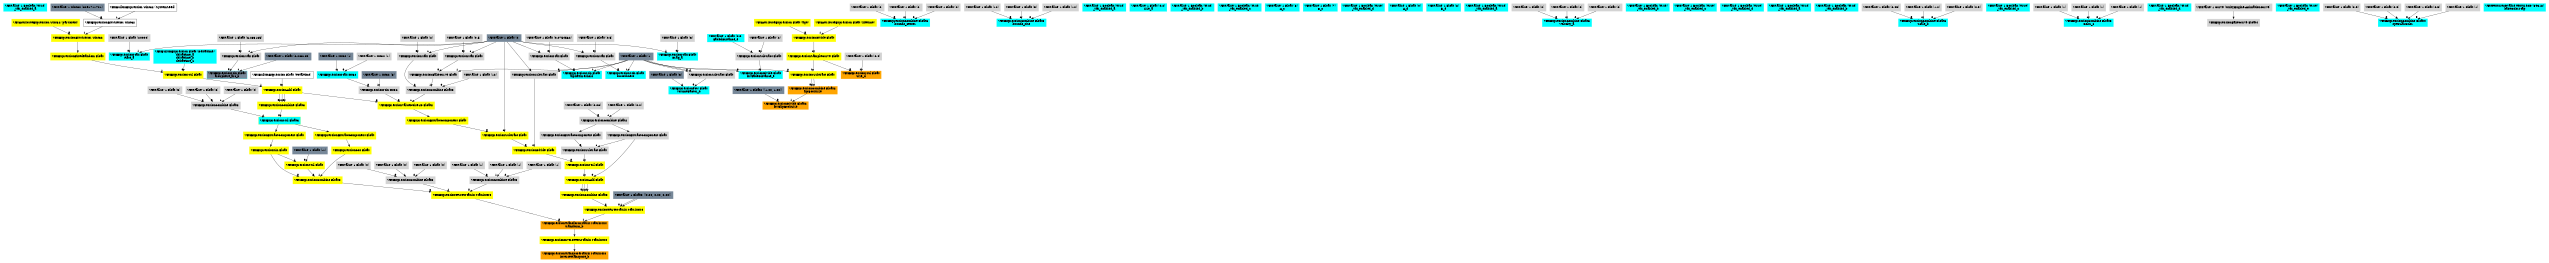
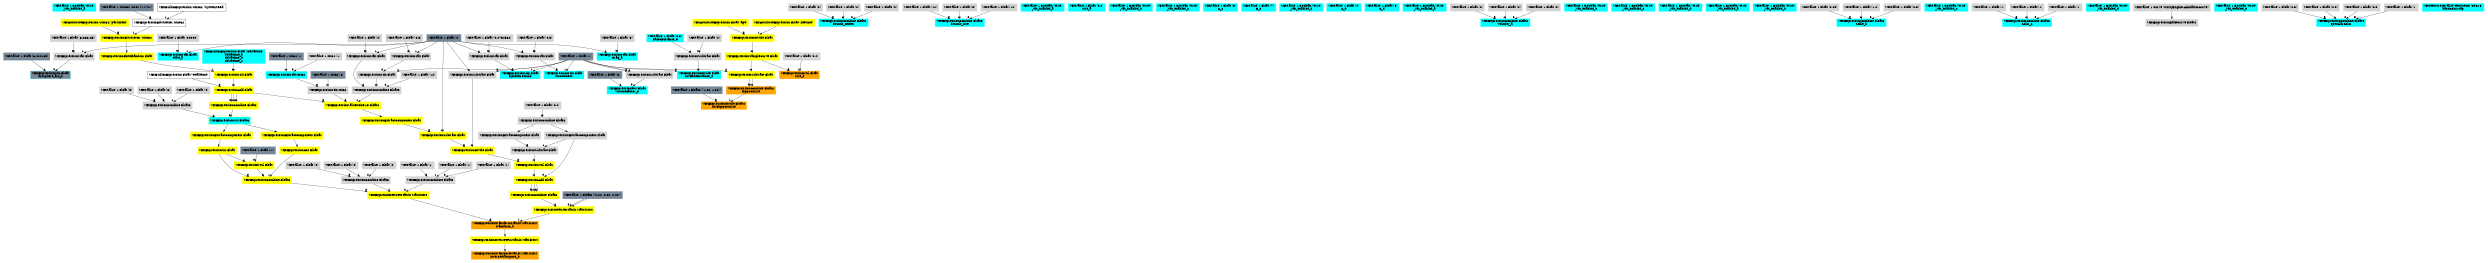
(433, 75) -> (377, 75)
(583, 106) -> none
